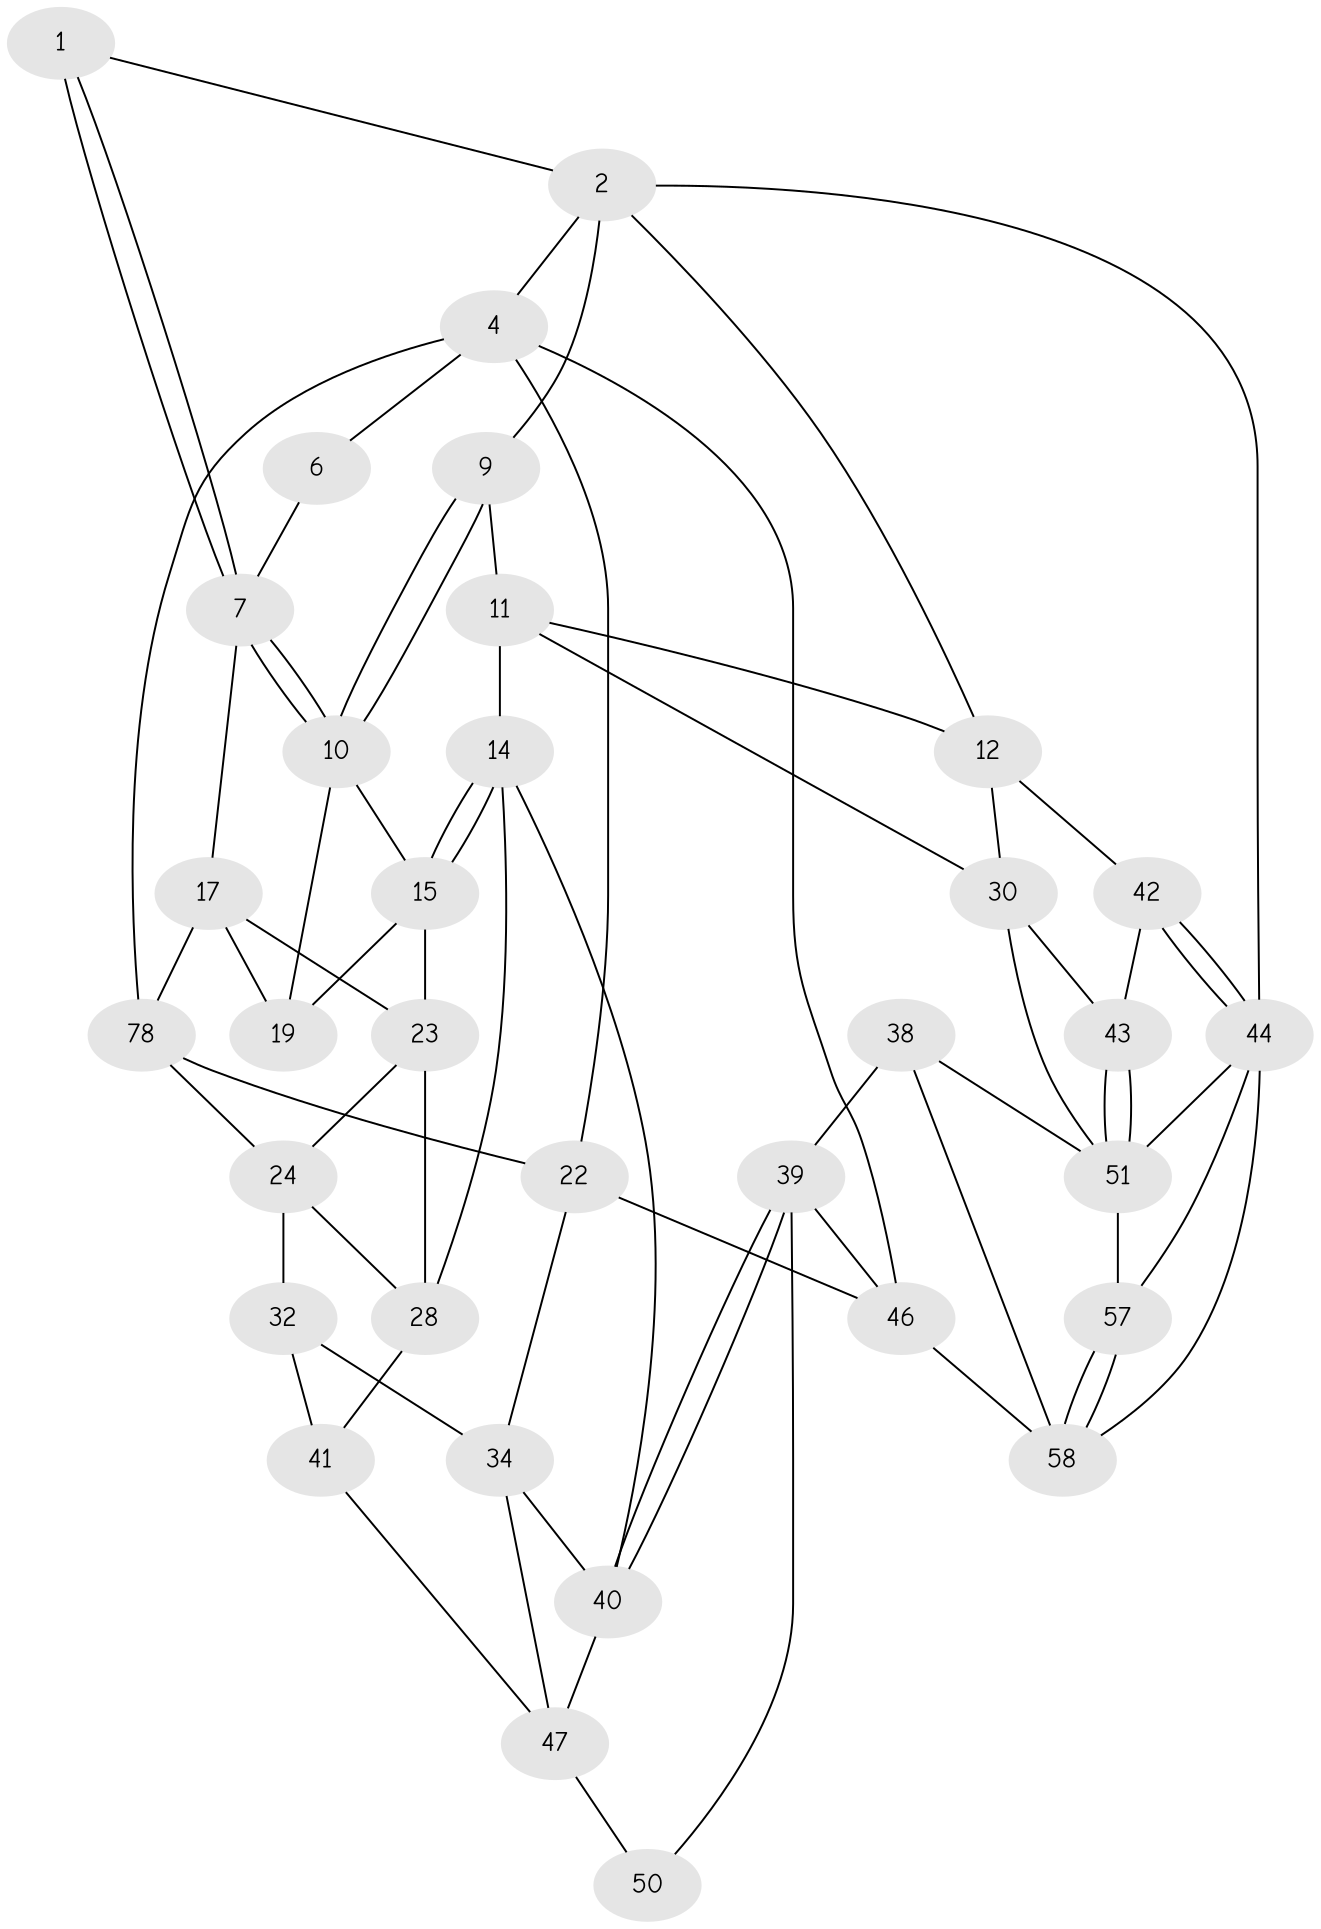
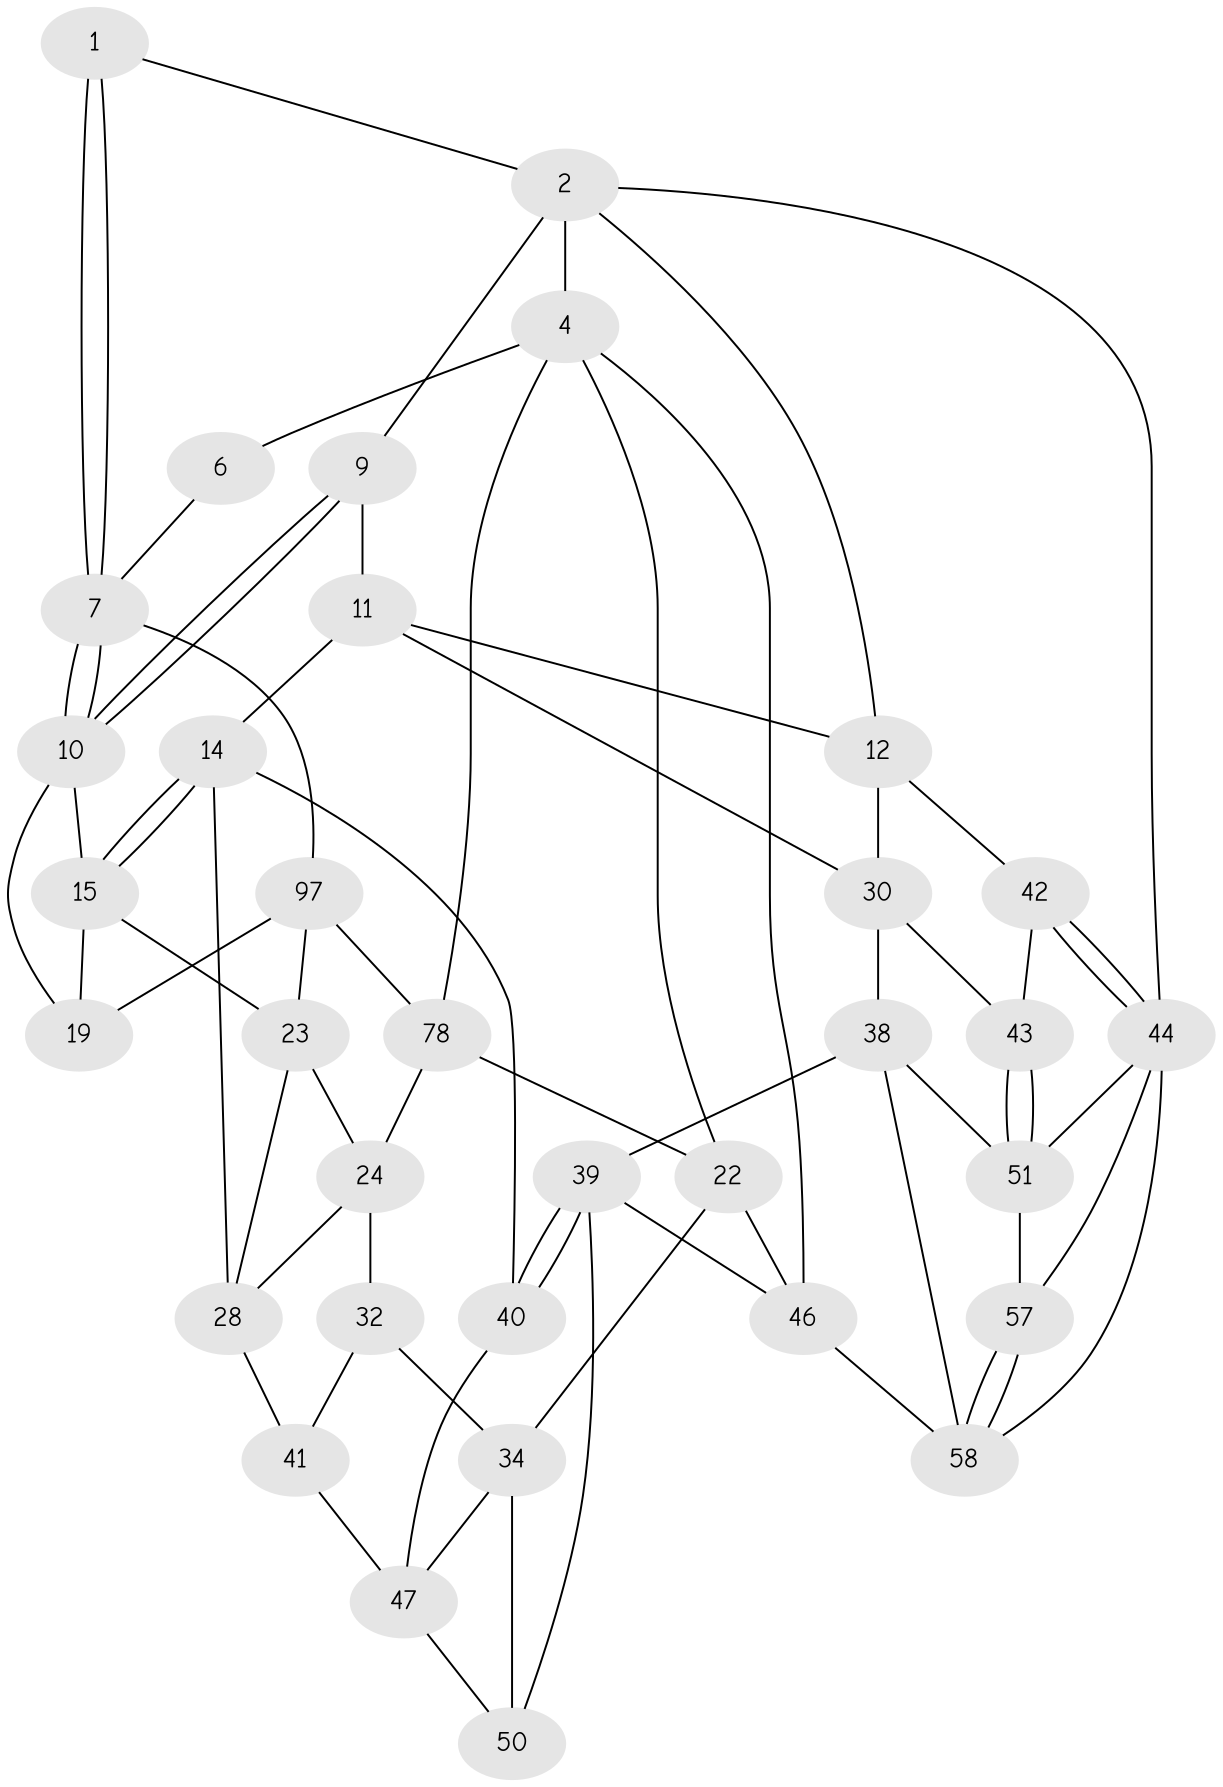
(209, 893) -> (309, 893)
(1036, 1043) -> (878, 965)
(554, 1531) -> (512, 1602)
